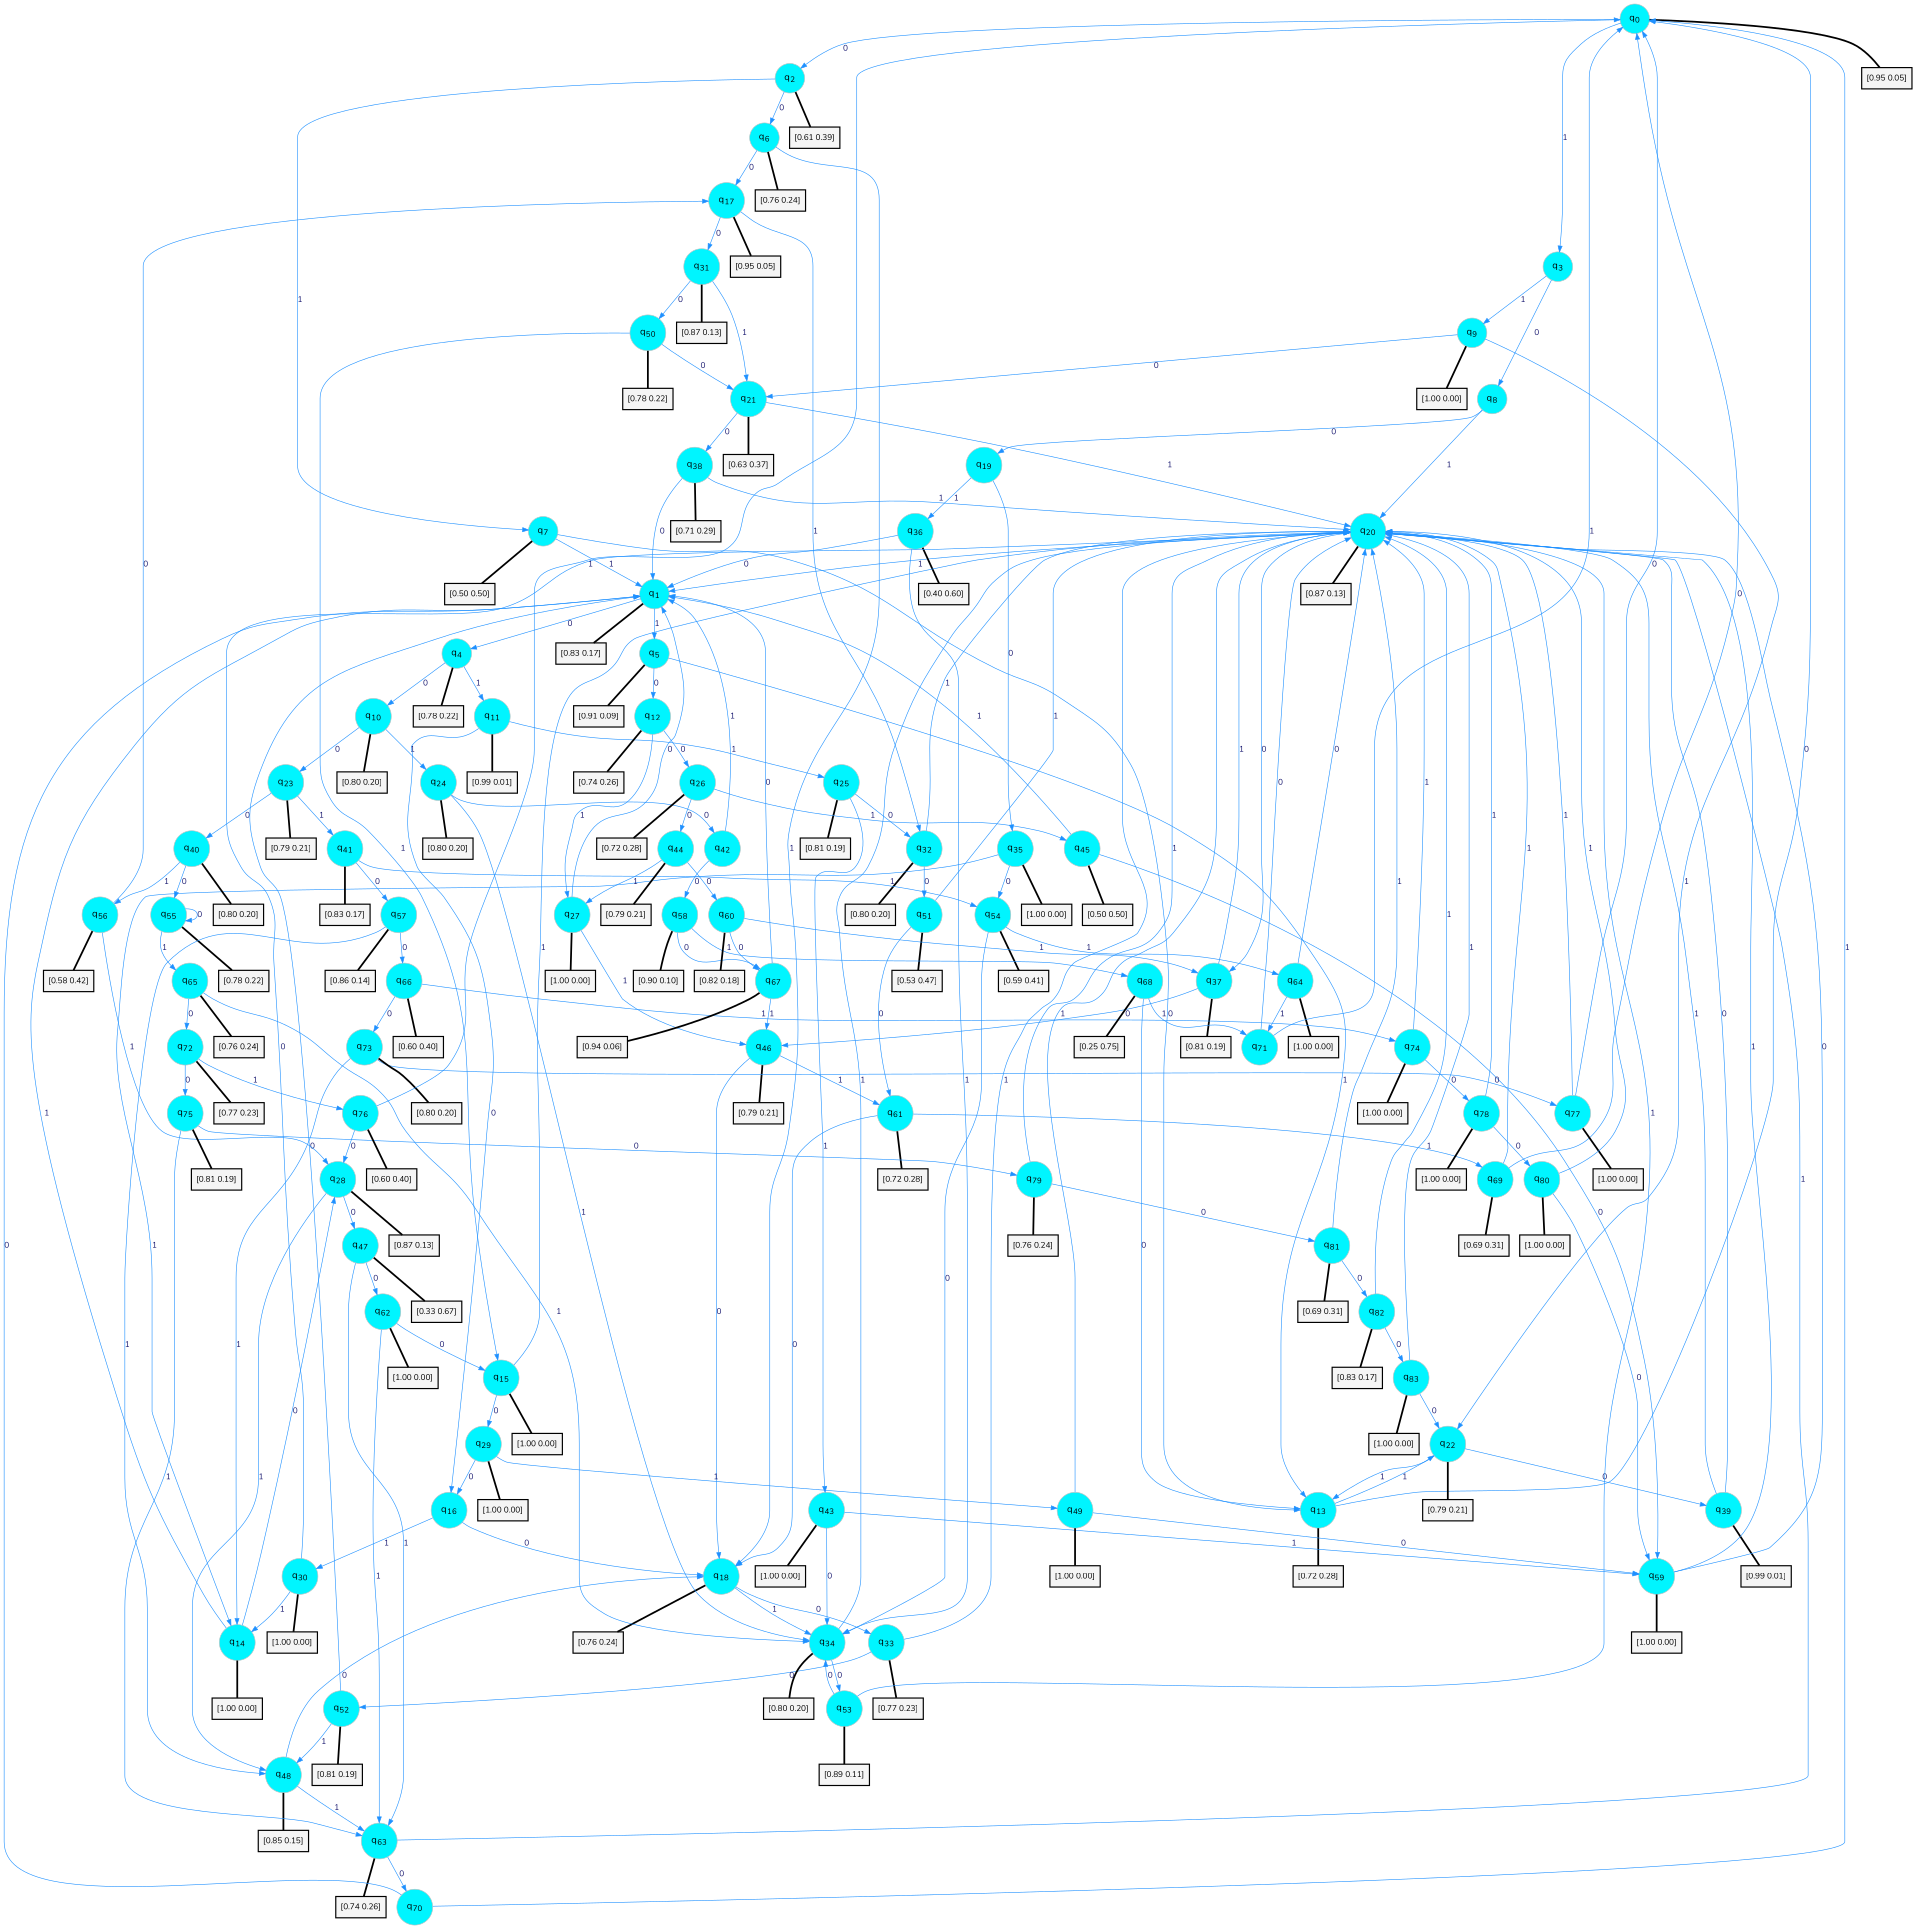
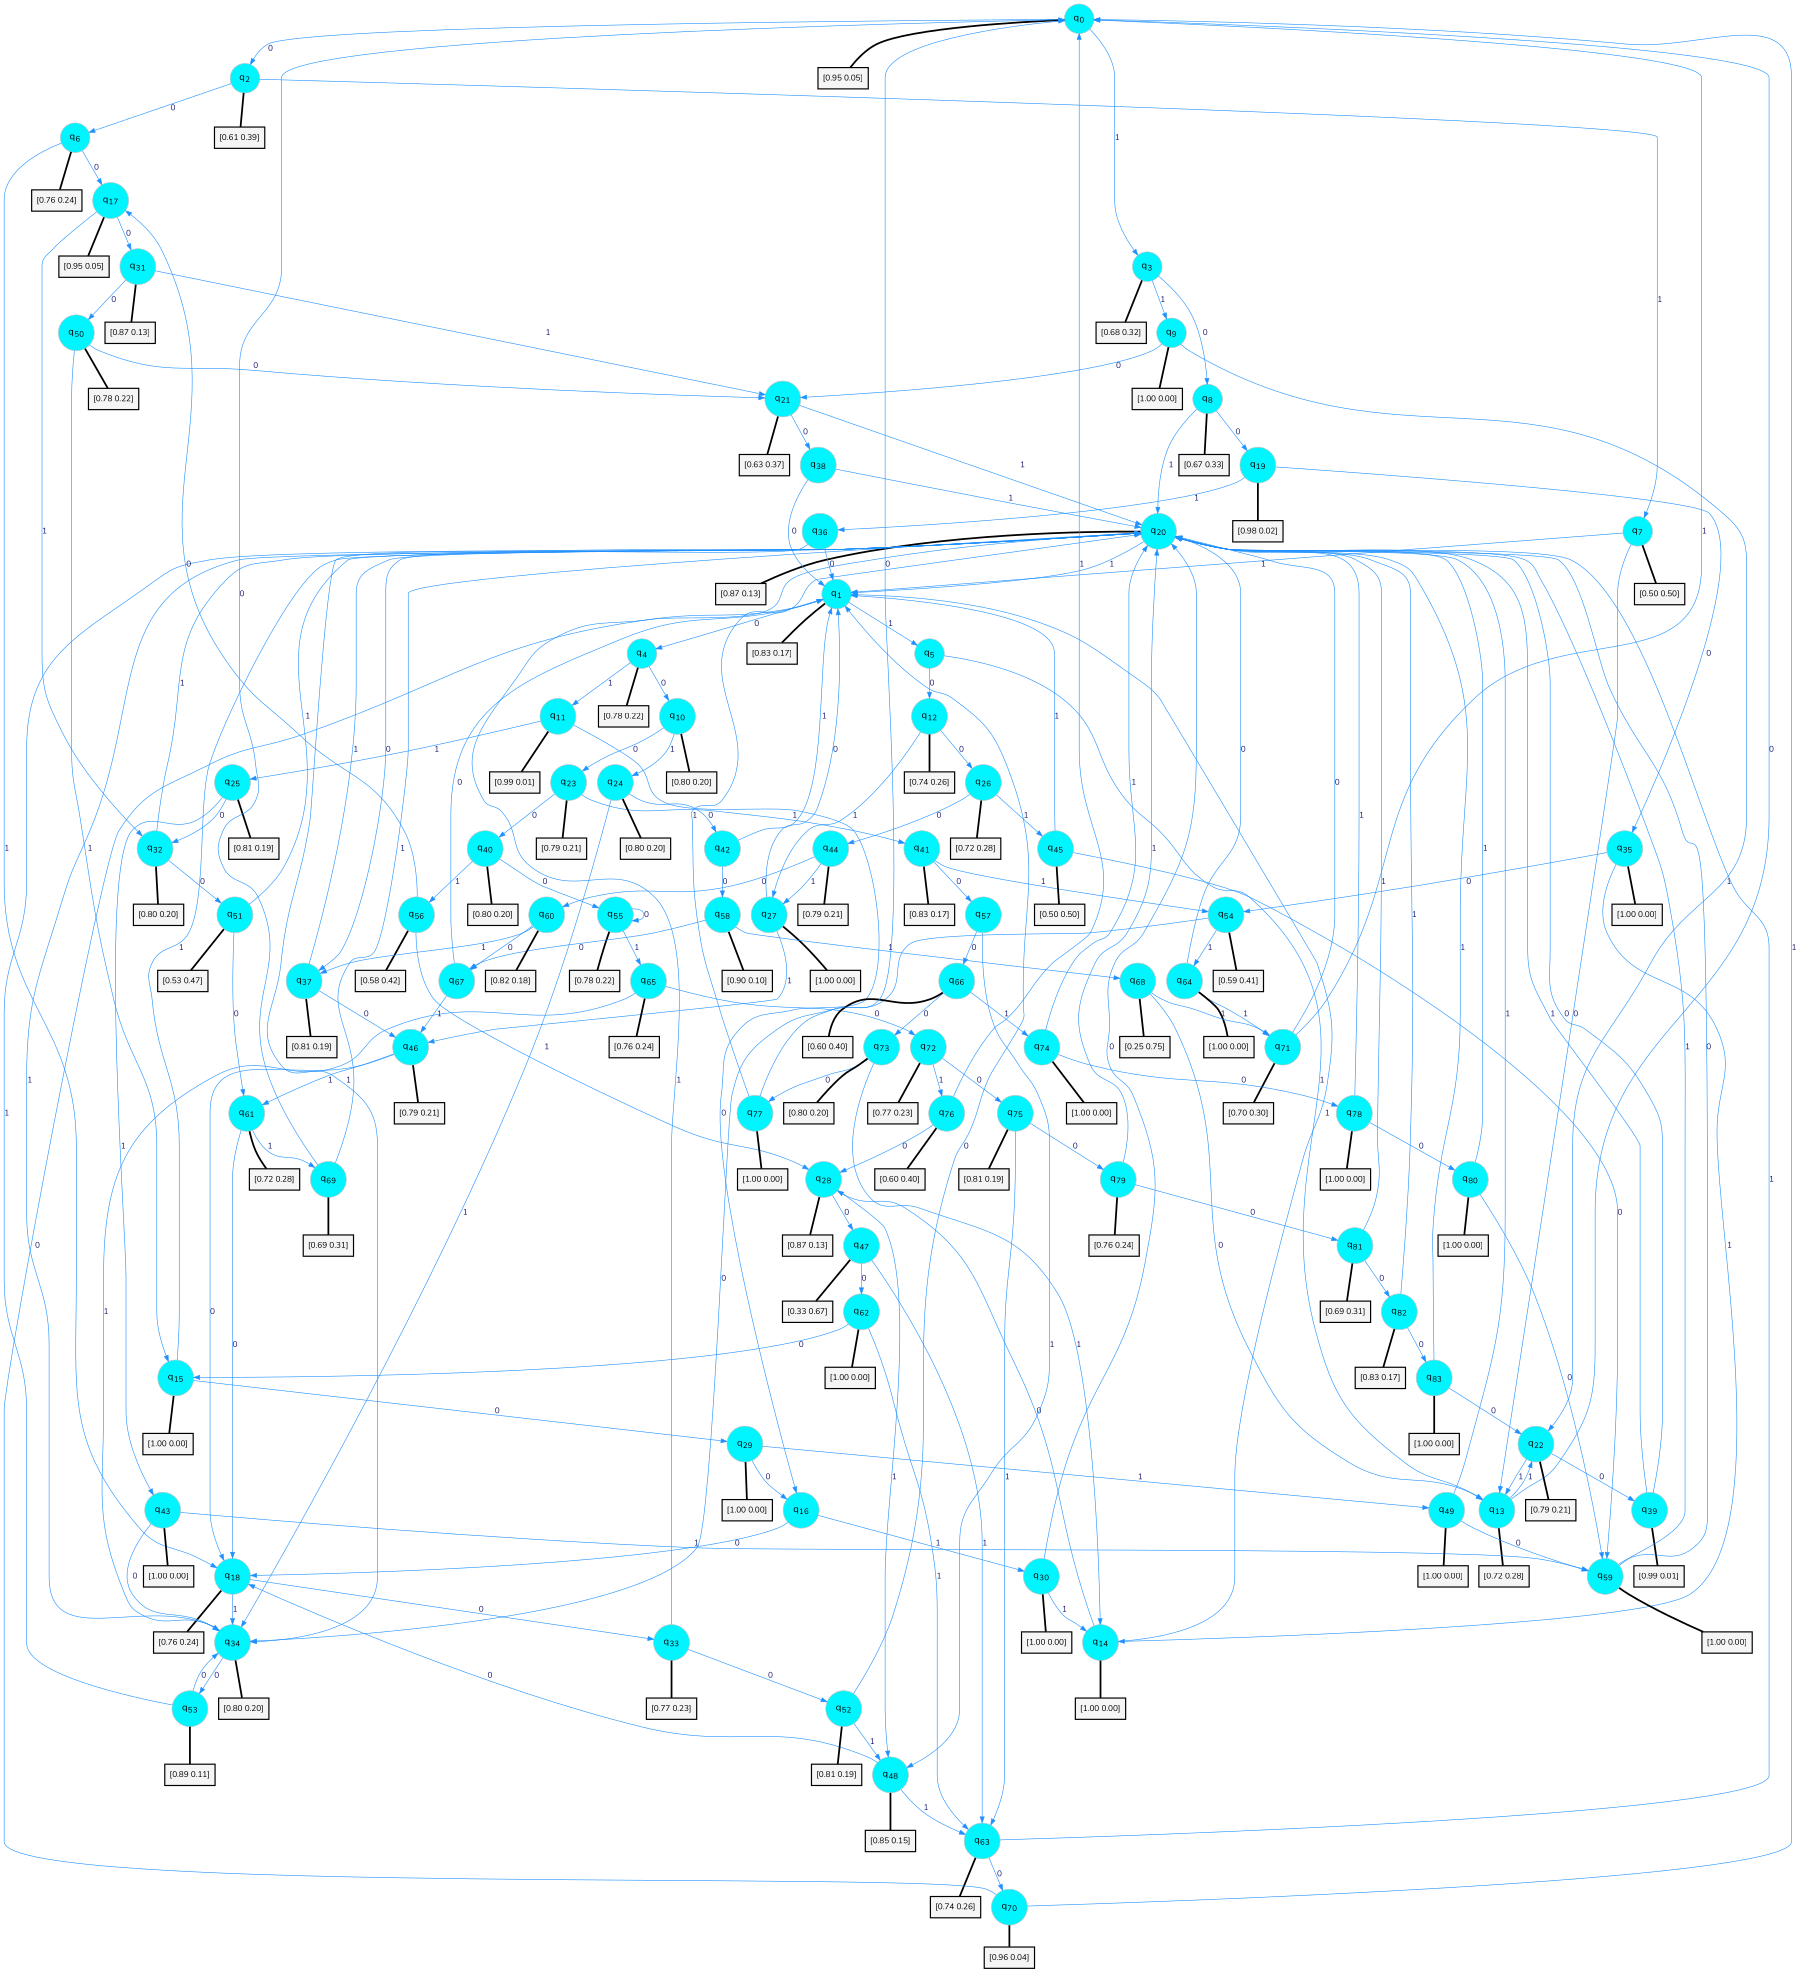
none -> (1121, 333)
none -> (1204, 465)
(696, 531) -> none
none -> (1258, 531)
(944, 594) -> none
(599, 716) -> none
(350, 981) -> none
(602, 1047) -> none
none -> (1248, 1113)
none -> (1009, 1958)
